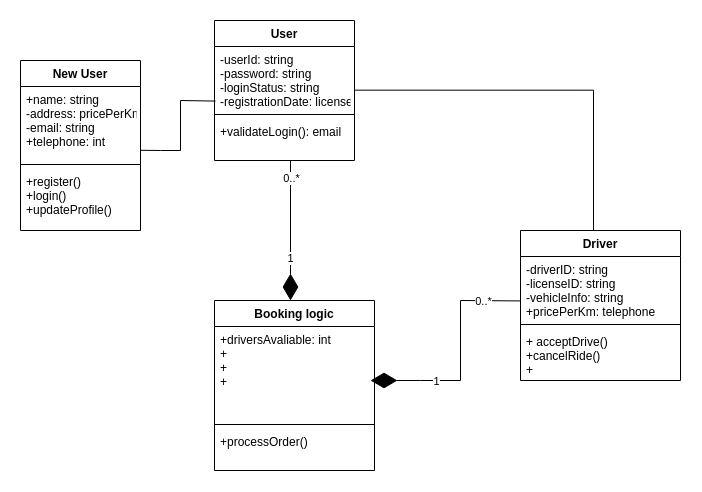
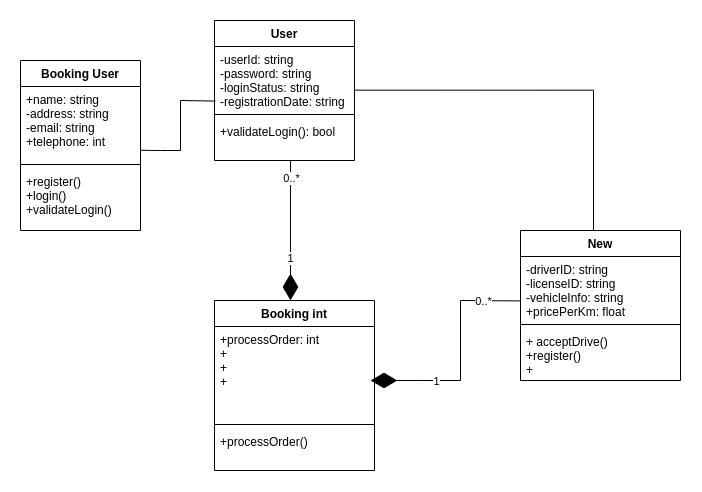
(266, 60) -> (266, 60)
(80, 74) -> (80, 74)
(65, 100) -> (65, 100)
(286, 132) -> (285, 132)
(61, 182) -> (61, 182)
(600, 244) -> (600, 244)
(577, 270) -> (577, 270)
(294, 314) -> (294, 314)
(283, 340) -> (276, 340)
(573, 342) -> (573, 342)
